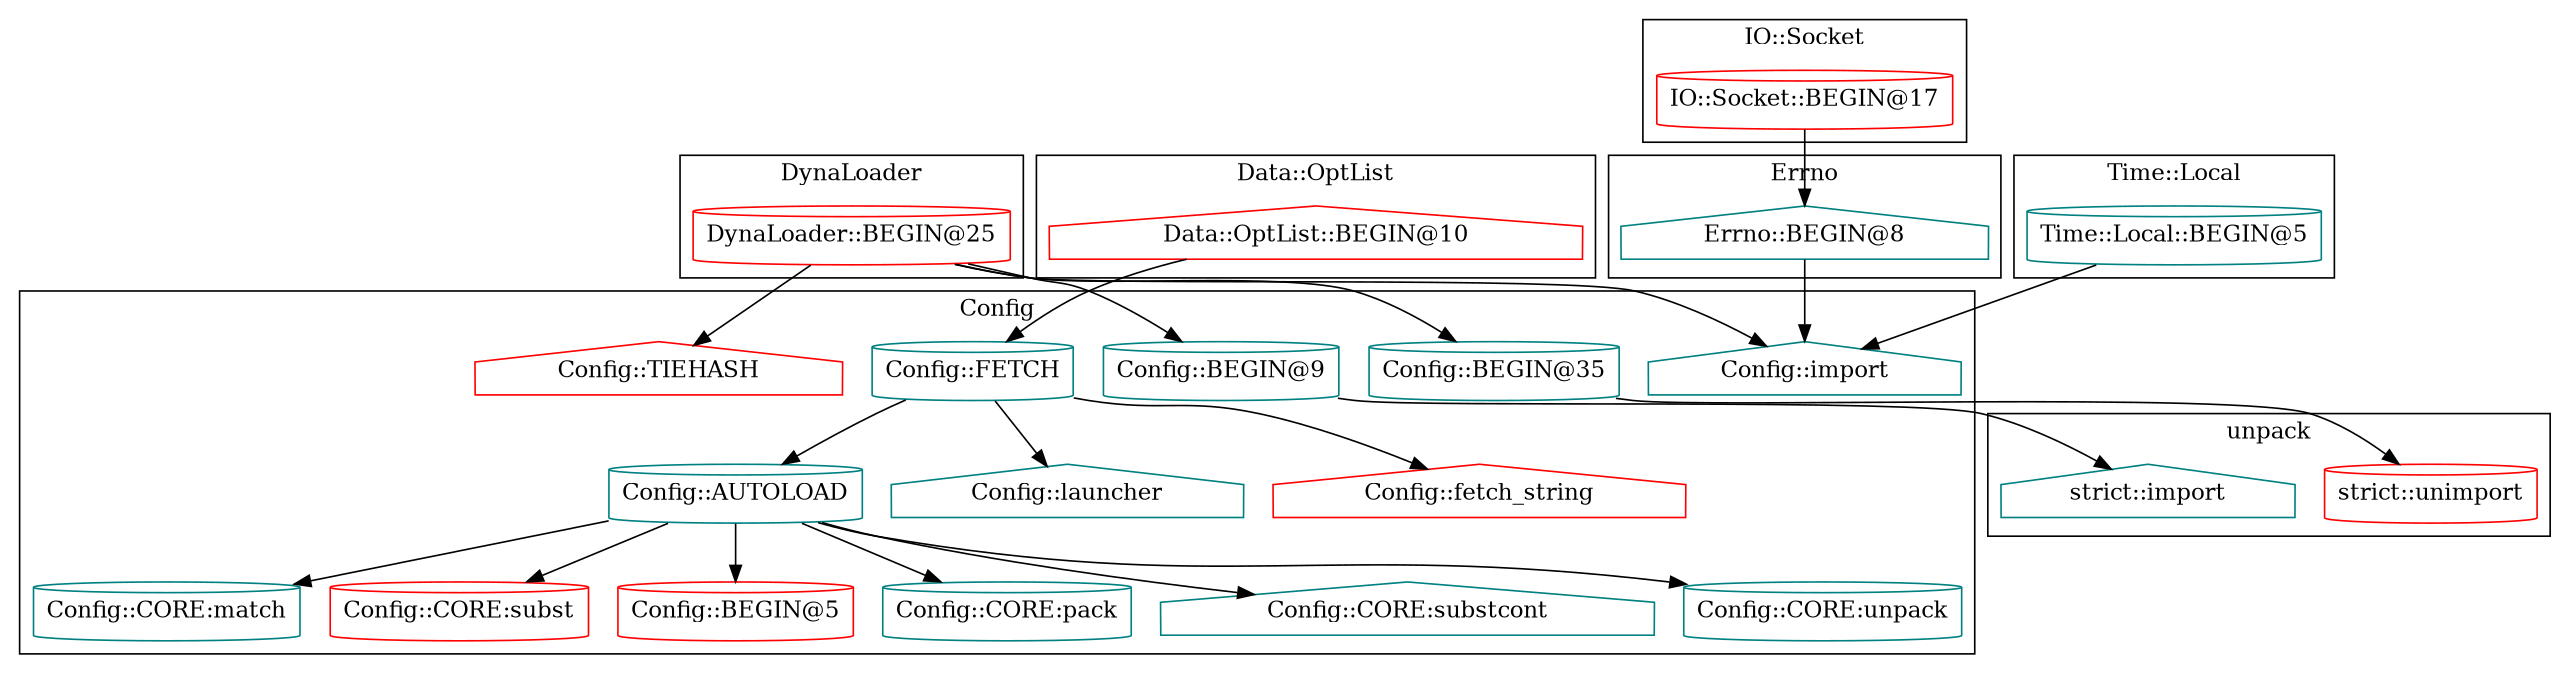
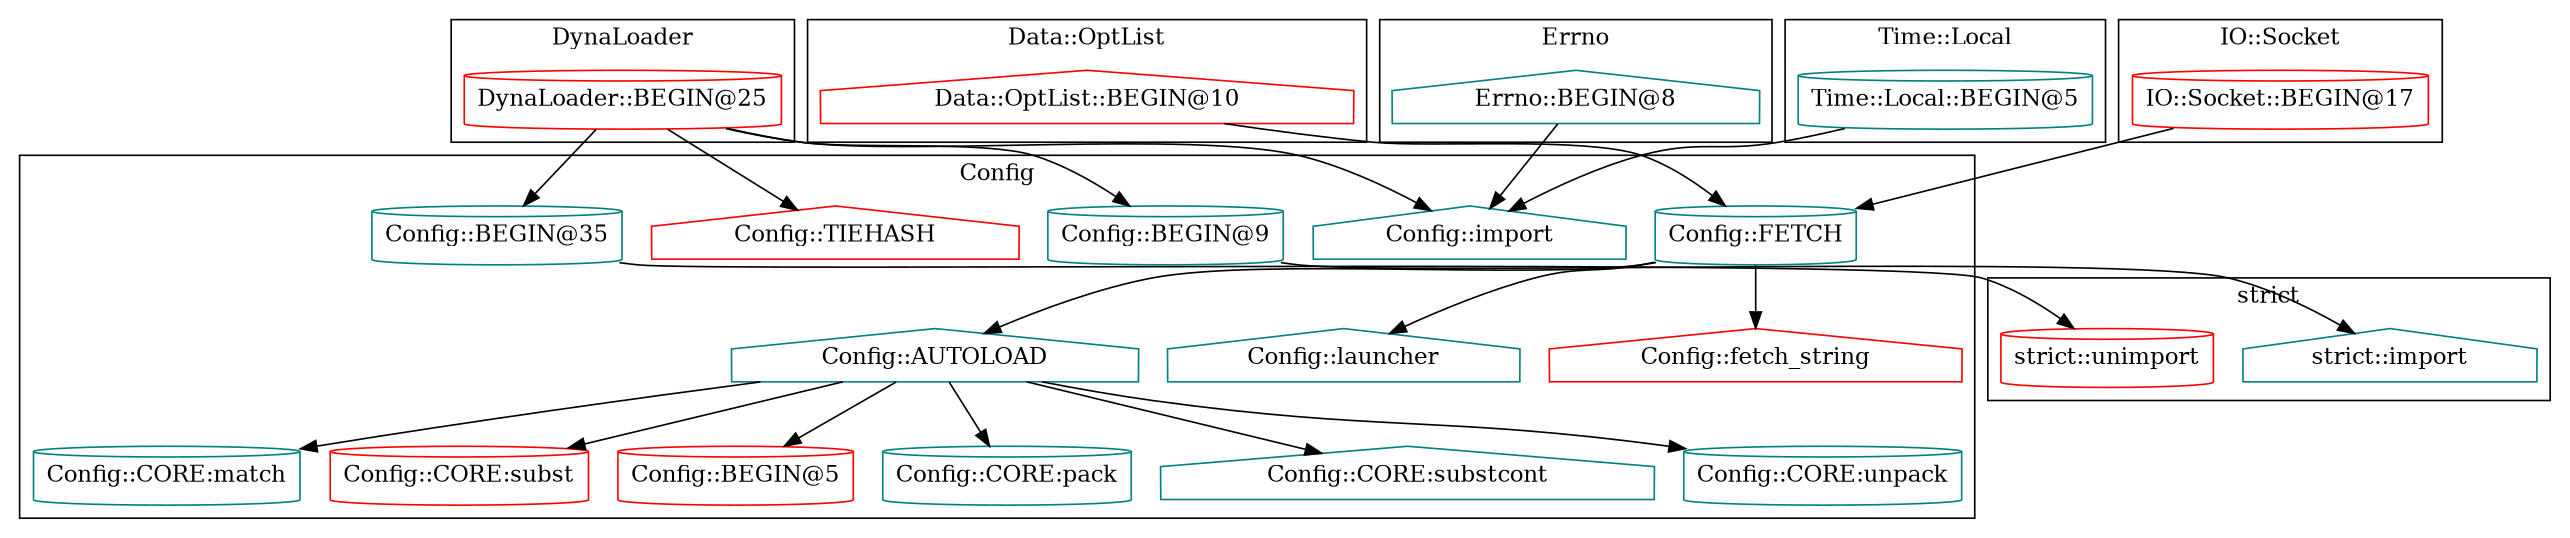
(1805, 165) -> (2023, 166)
(2269, 432) -> (2269, 297)
(736, 494) -> (935, 358)
